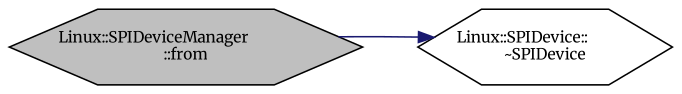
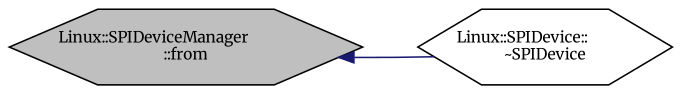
(378, 37) -> (394, 57)
